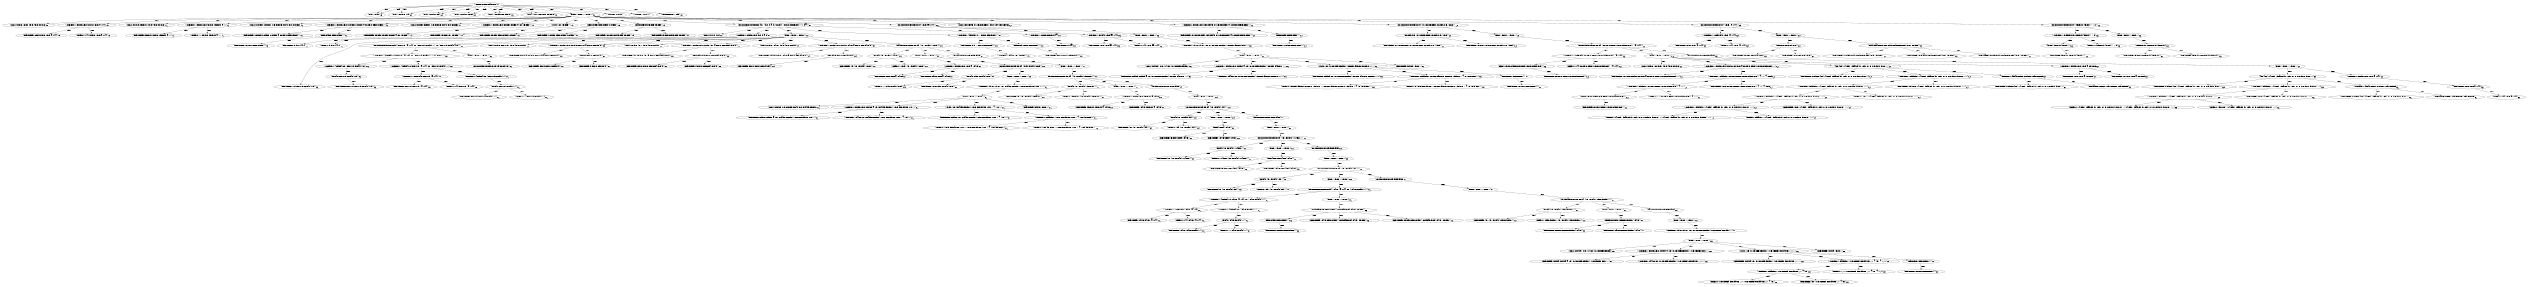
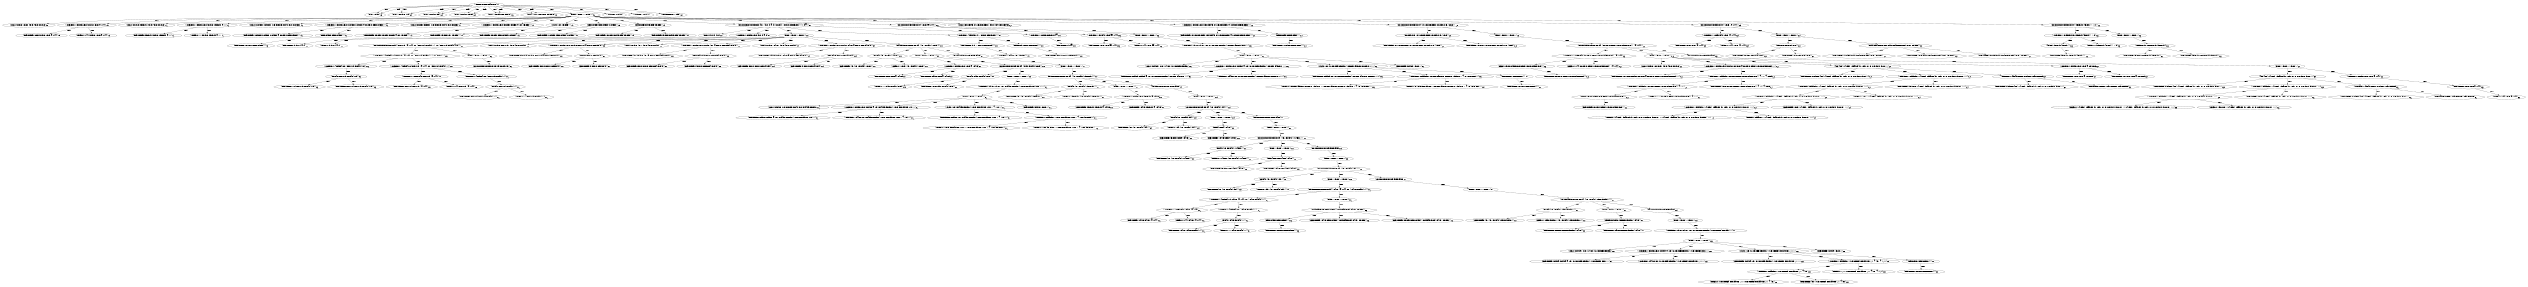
(511, 39) -> (324, 82)
none -> (807, 66)
